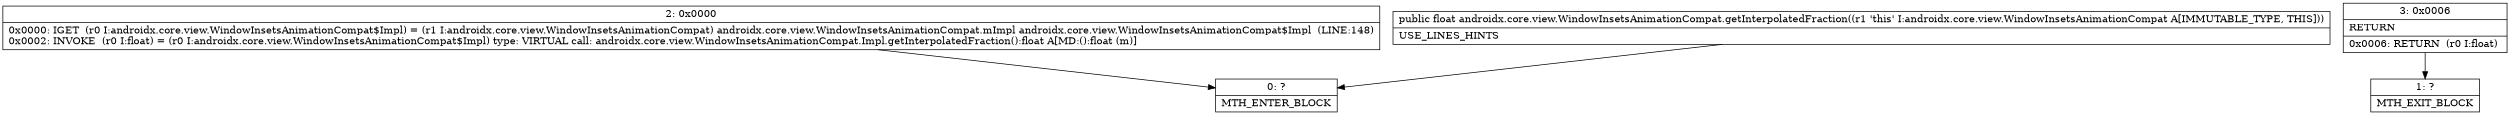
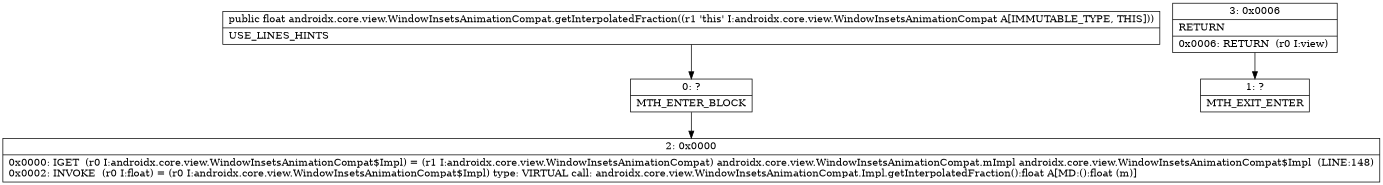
(2425, 44) -> (1255, 44)
(1043, 68) -> (691, 122)
(2425, 103) -> (1255, 103)
